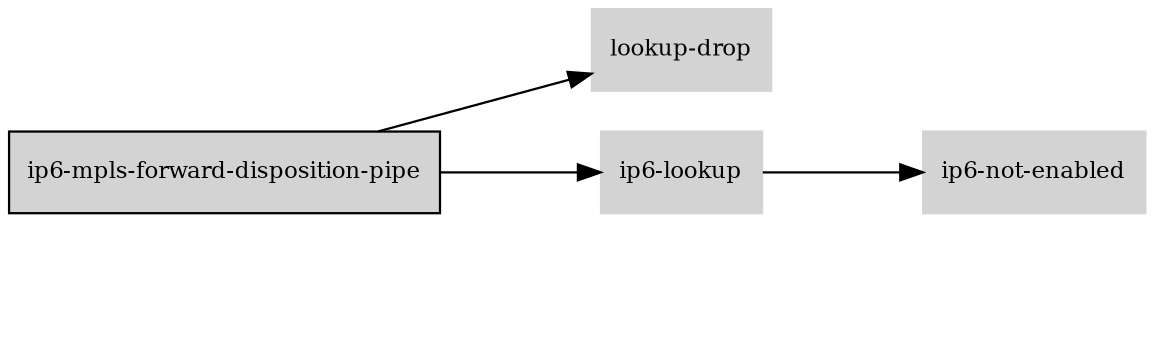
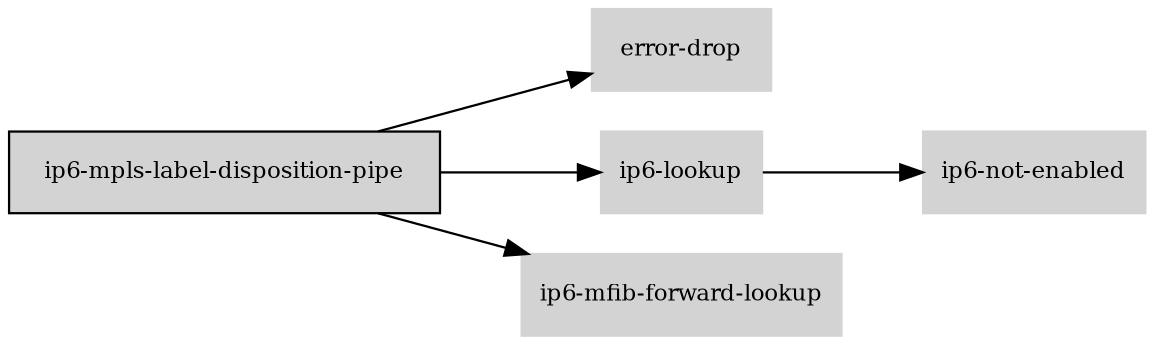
(682, 50) -> (682, 50)
(225, 172) -> (225, 172)
none -> (682, 295)
